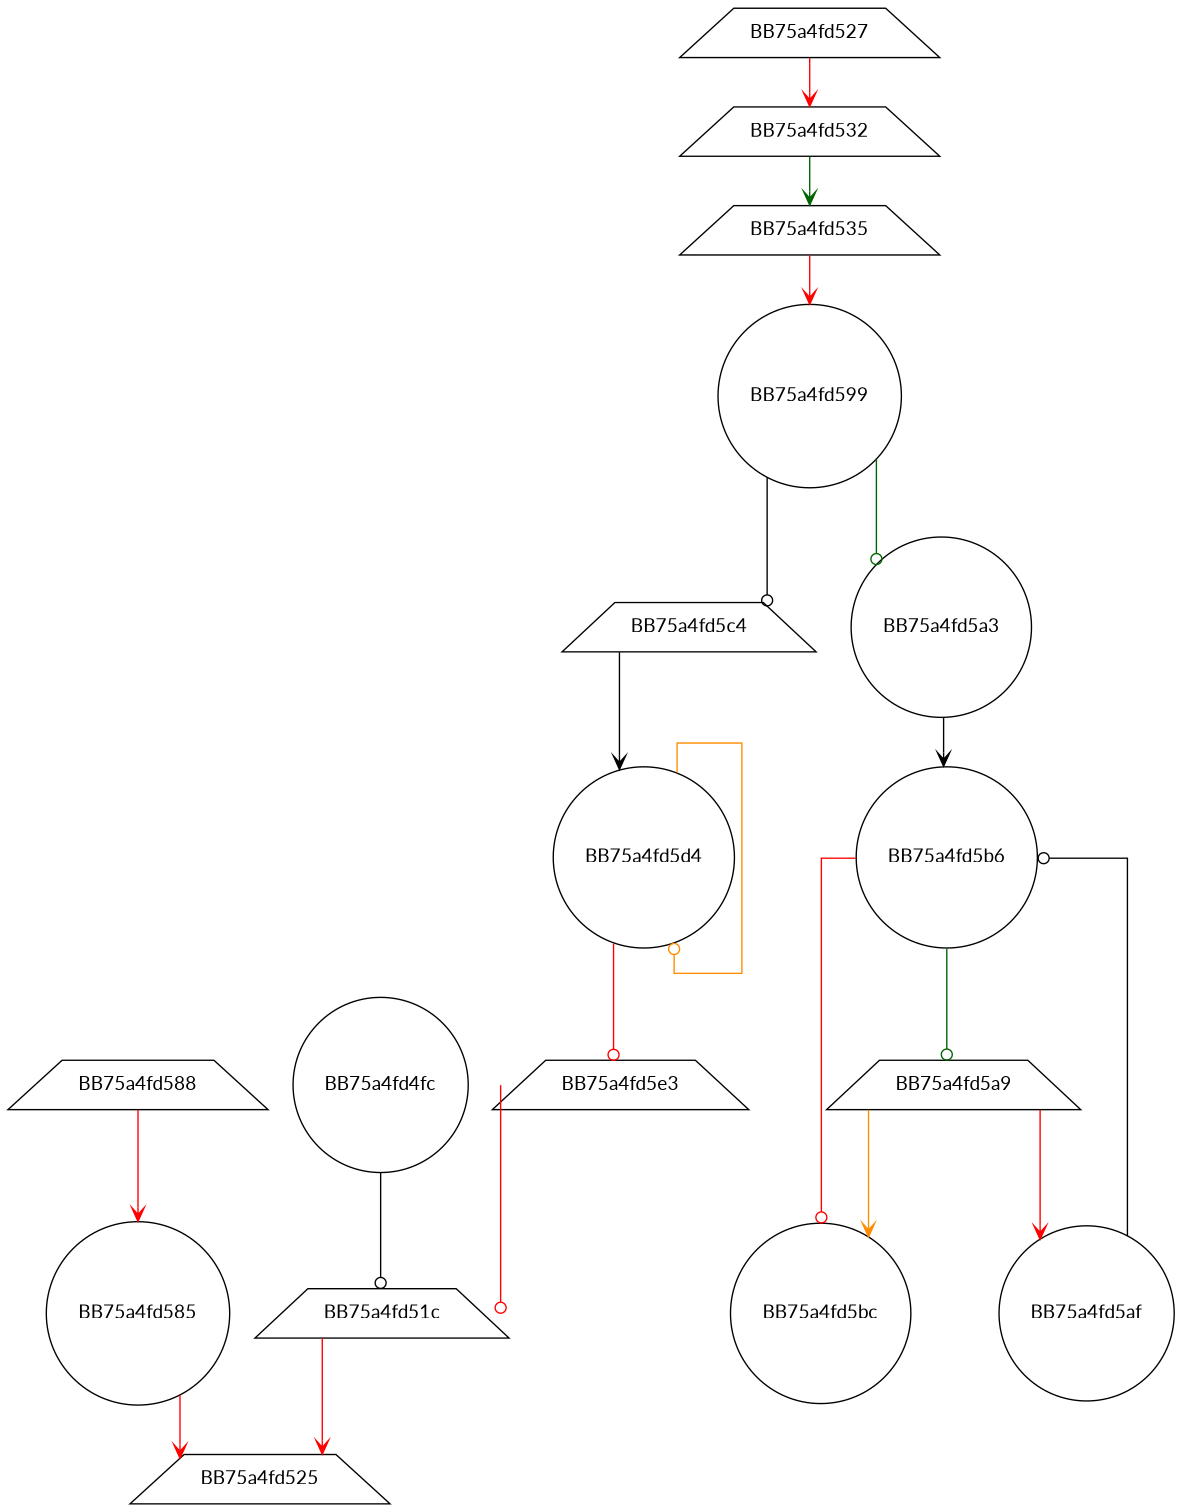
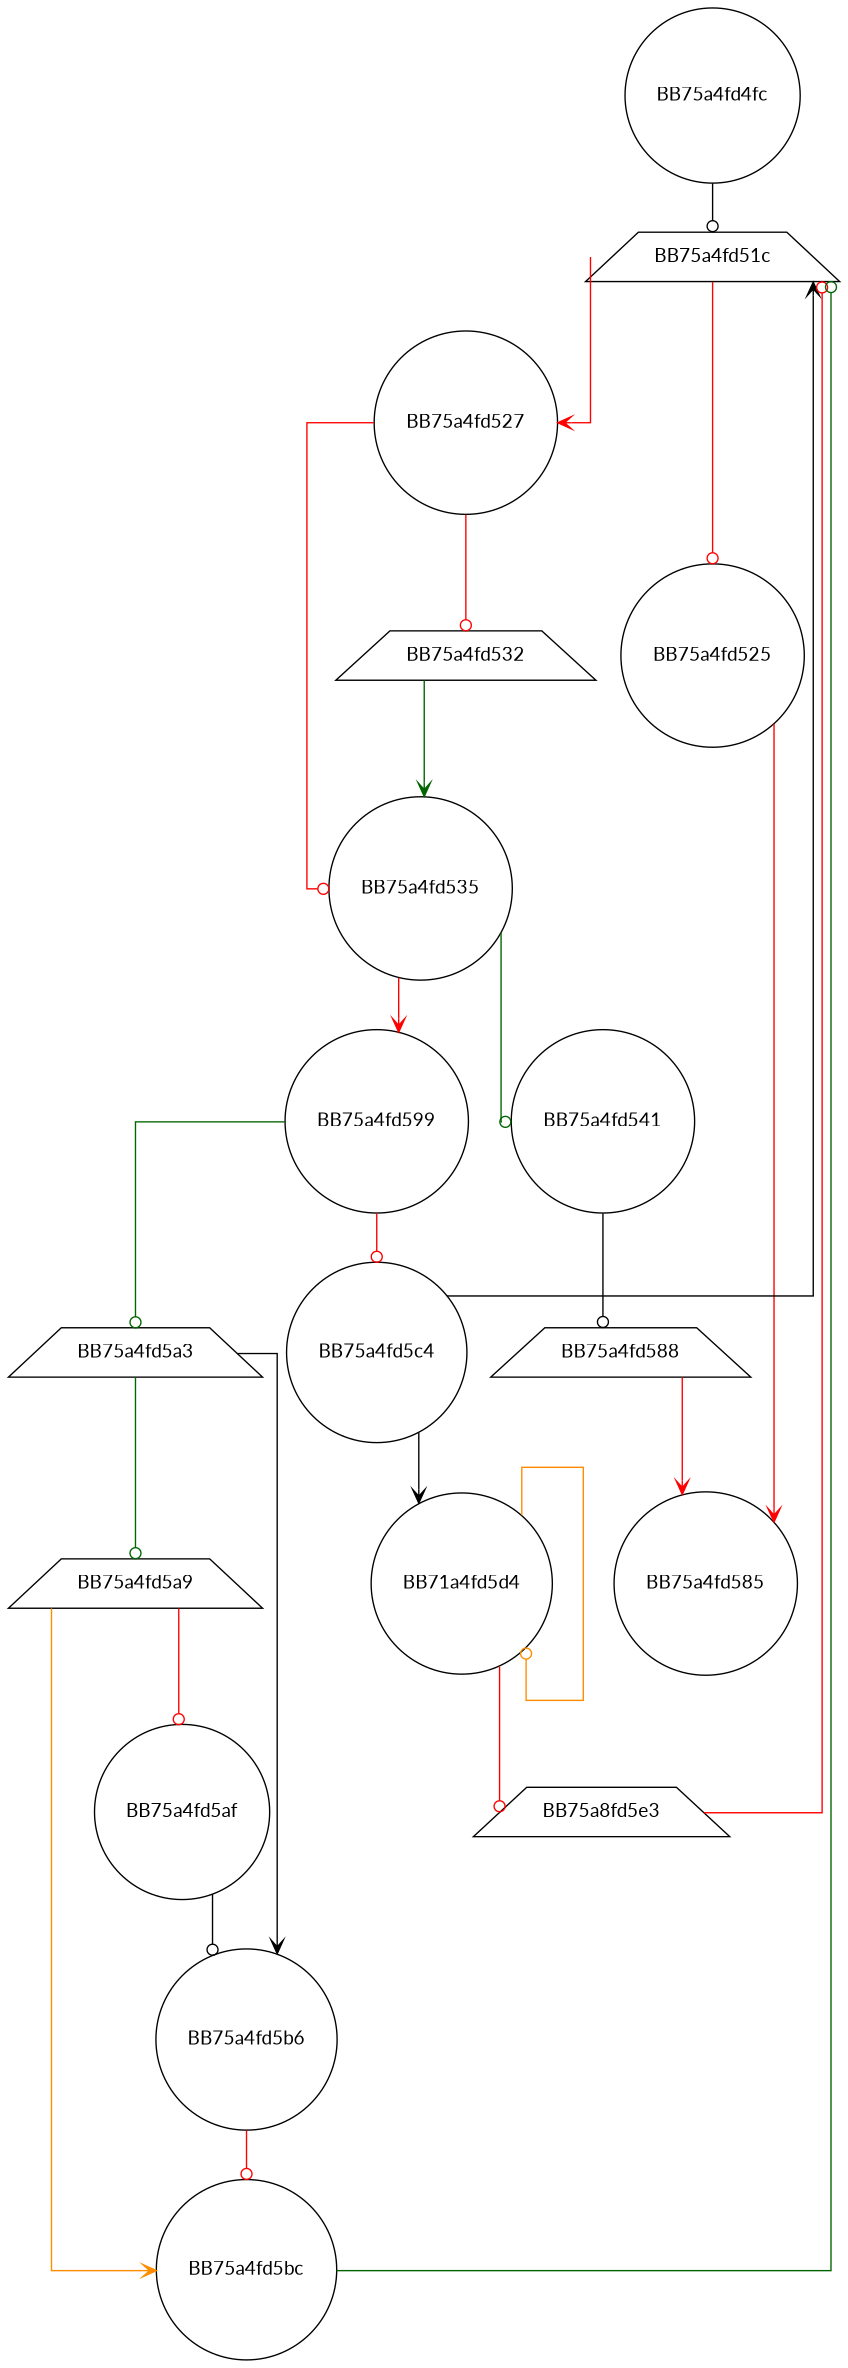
(810, 33) -> (466, 423)
(810, 75) -> (466, 567)
(810, 230) -> (421, 888)
none -> (590, 349)
(767, 536) -> (377, 1232)
(689, 627) -> (377, 1352)
(941, 627) -> (135, 1352)
none -> (307, 628)
(644, 857) -> (462, 1584)
none -> (813, 979)
(947, 999) -> (135, 1462)
(621, 1085) -> (602, 1812)
none -> (603, 1121)
(1040, 1168) -> (179, 1661)
(322, 1389) -> (713, 417)
(180, 1420) -> (774, 1116)
(260, 1479) -> (713, 656)
none -> (831, 1529)
